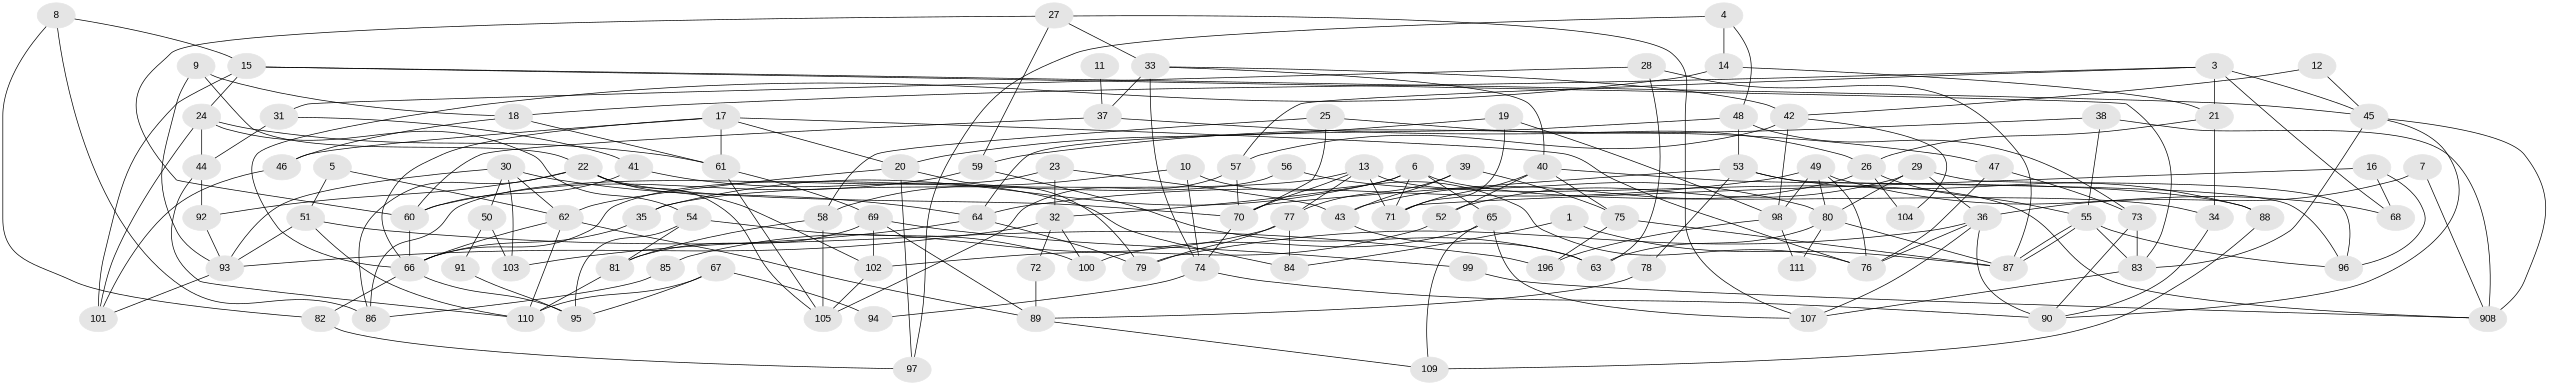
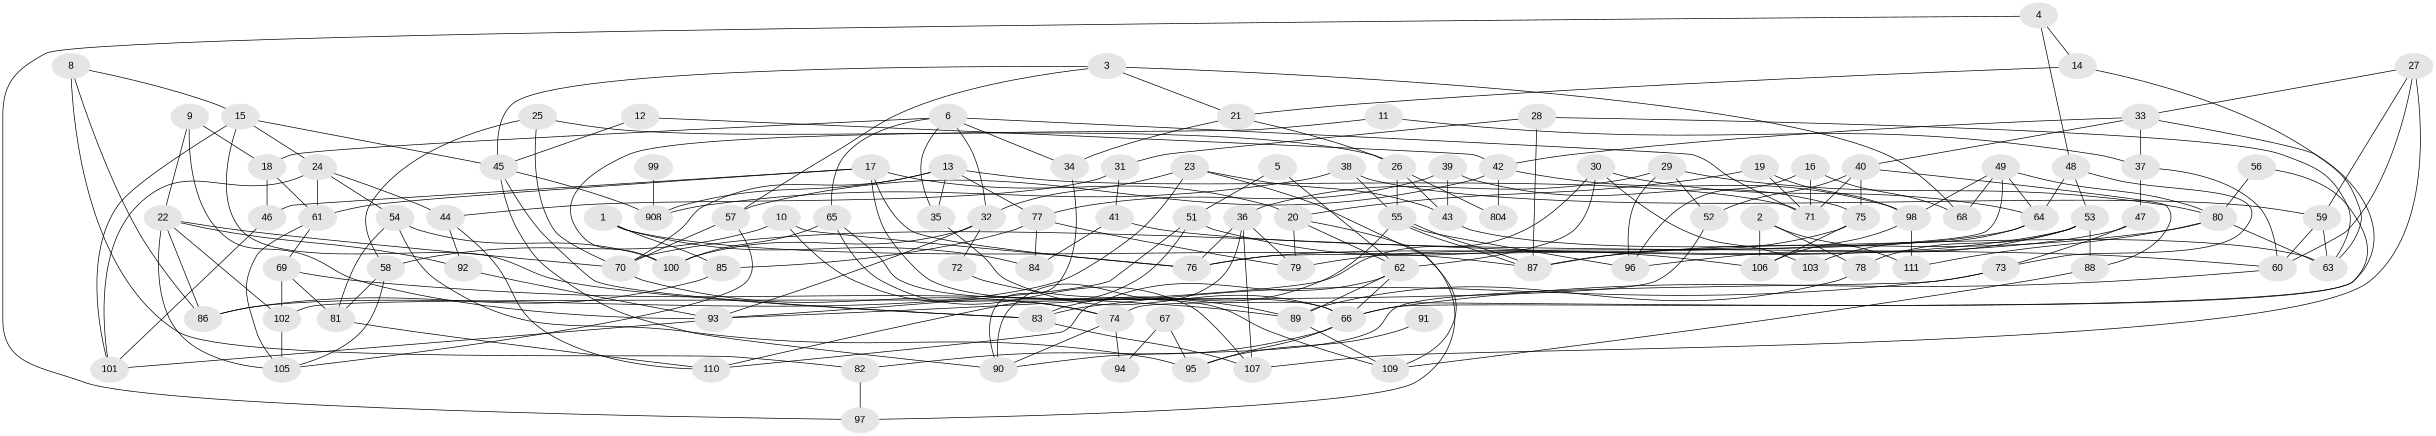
(836, 83) -> (2268, 127)
(1197, 88) -> (572, 136)
none -> (760, 139)
(2422, 167) -> none
(487, 218) -> none
none -> (1760, 218)
(1905, 218) -> (1498, 218)
none -> (1366, 228)
none -> (656, 241)
(1114, 244) -> none
(1545, 268) -> (1760, 268)
(621, 294) -> none
